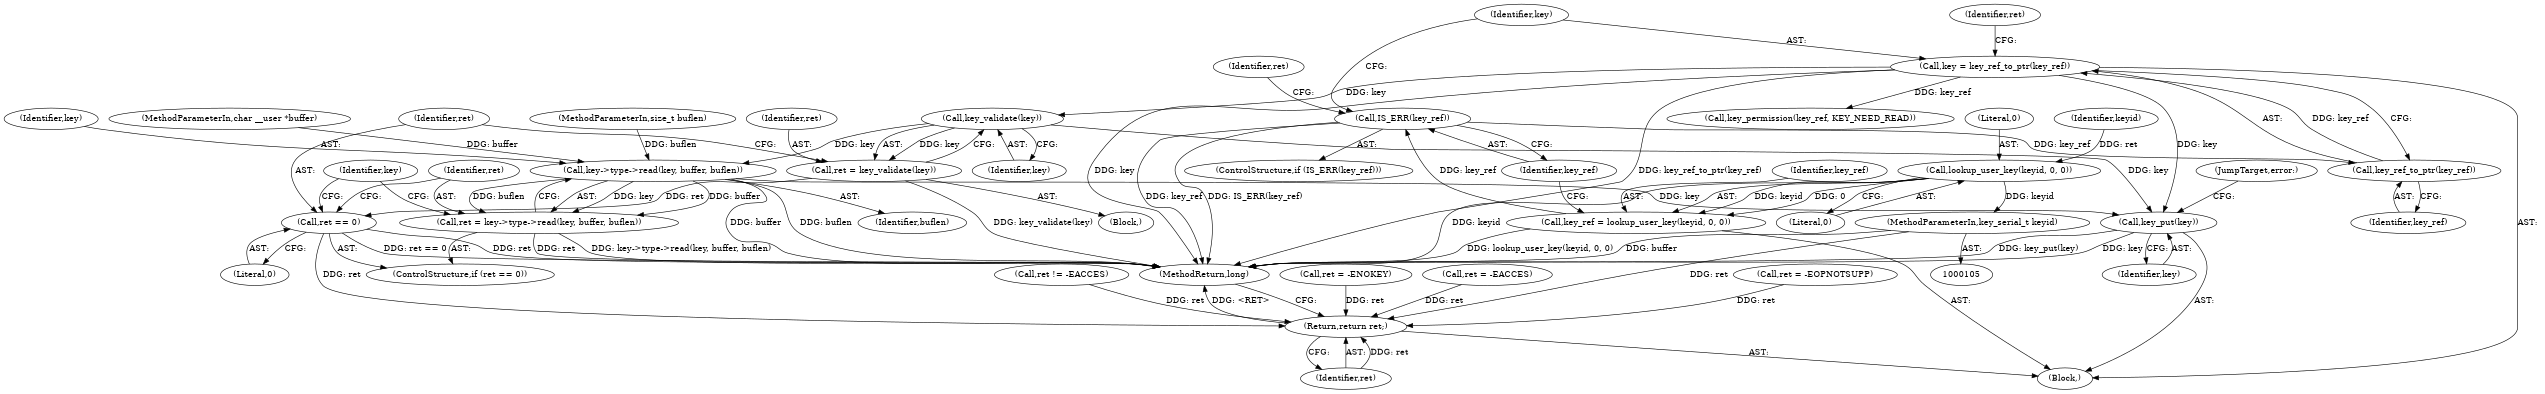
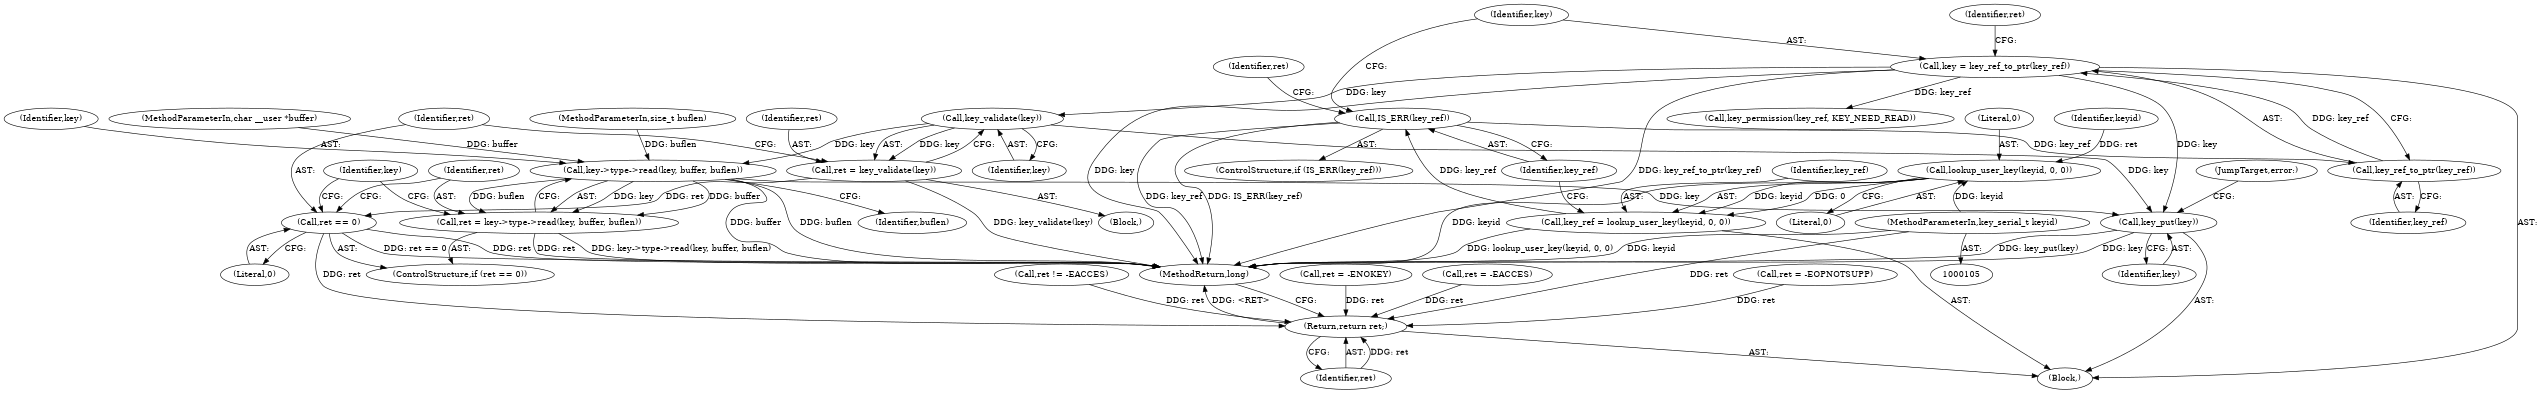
(2006, 196) -> (1953, 198)
(852, 197) -> (852, 197)
(1652, 249) -> (1652, 249)
